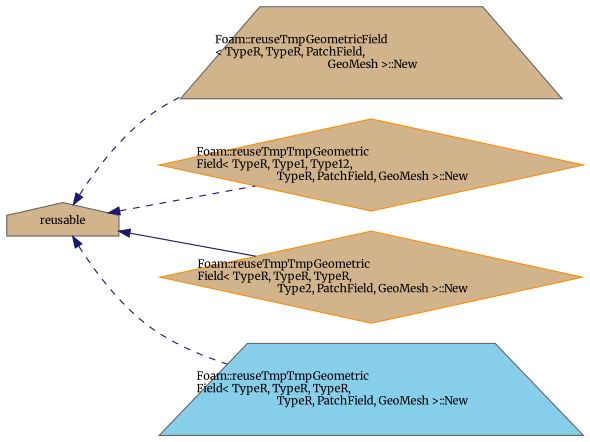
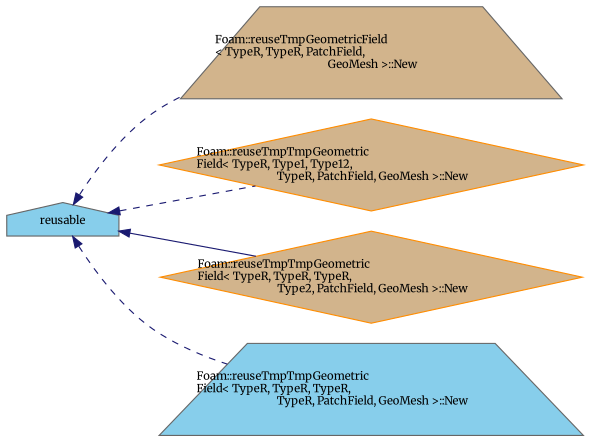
(63, 221) -> (63, 221)
